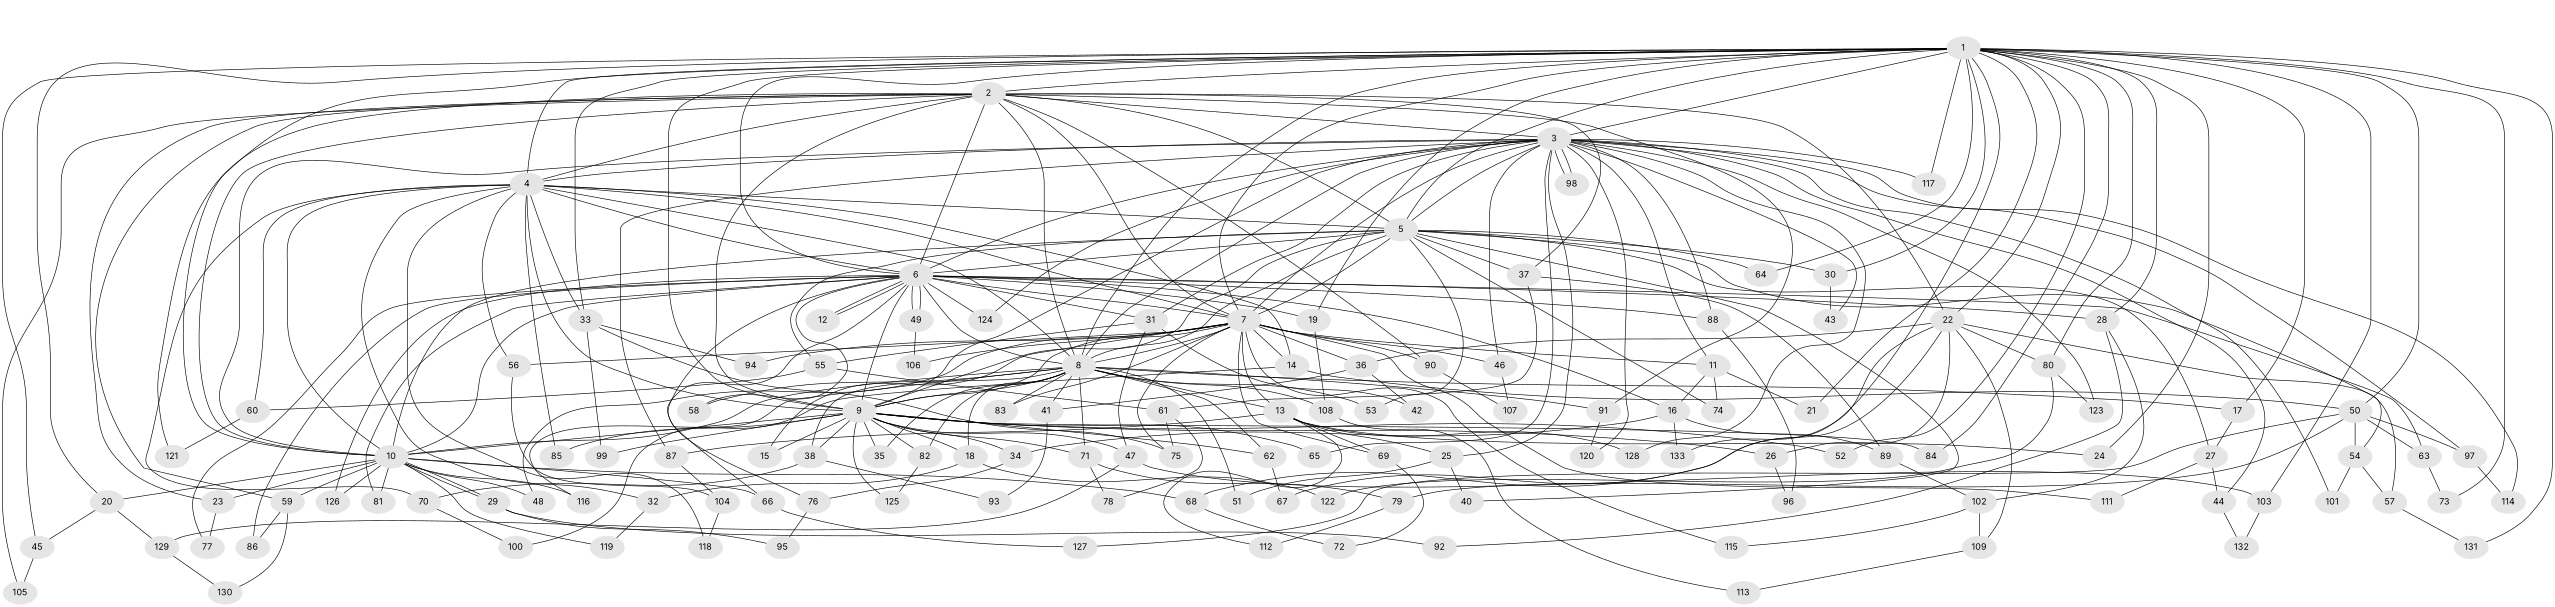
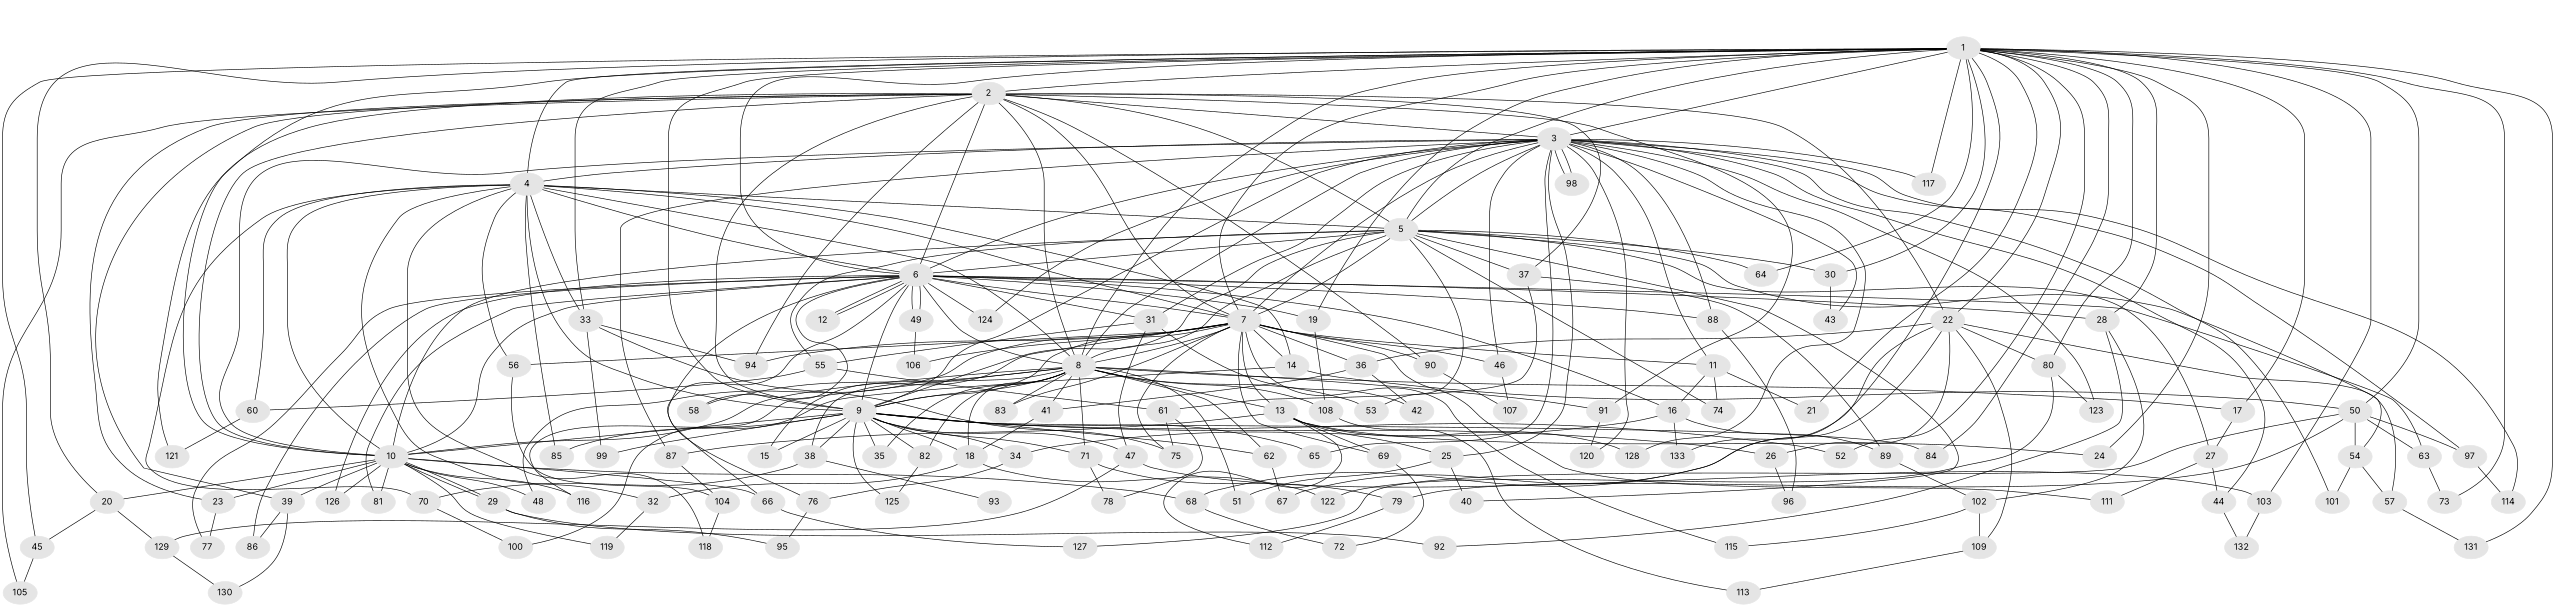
(755, 128) -> (853, 217)
(1040, 466) -> (1008, 434)
(288, 502) -> (288, 502)
